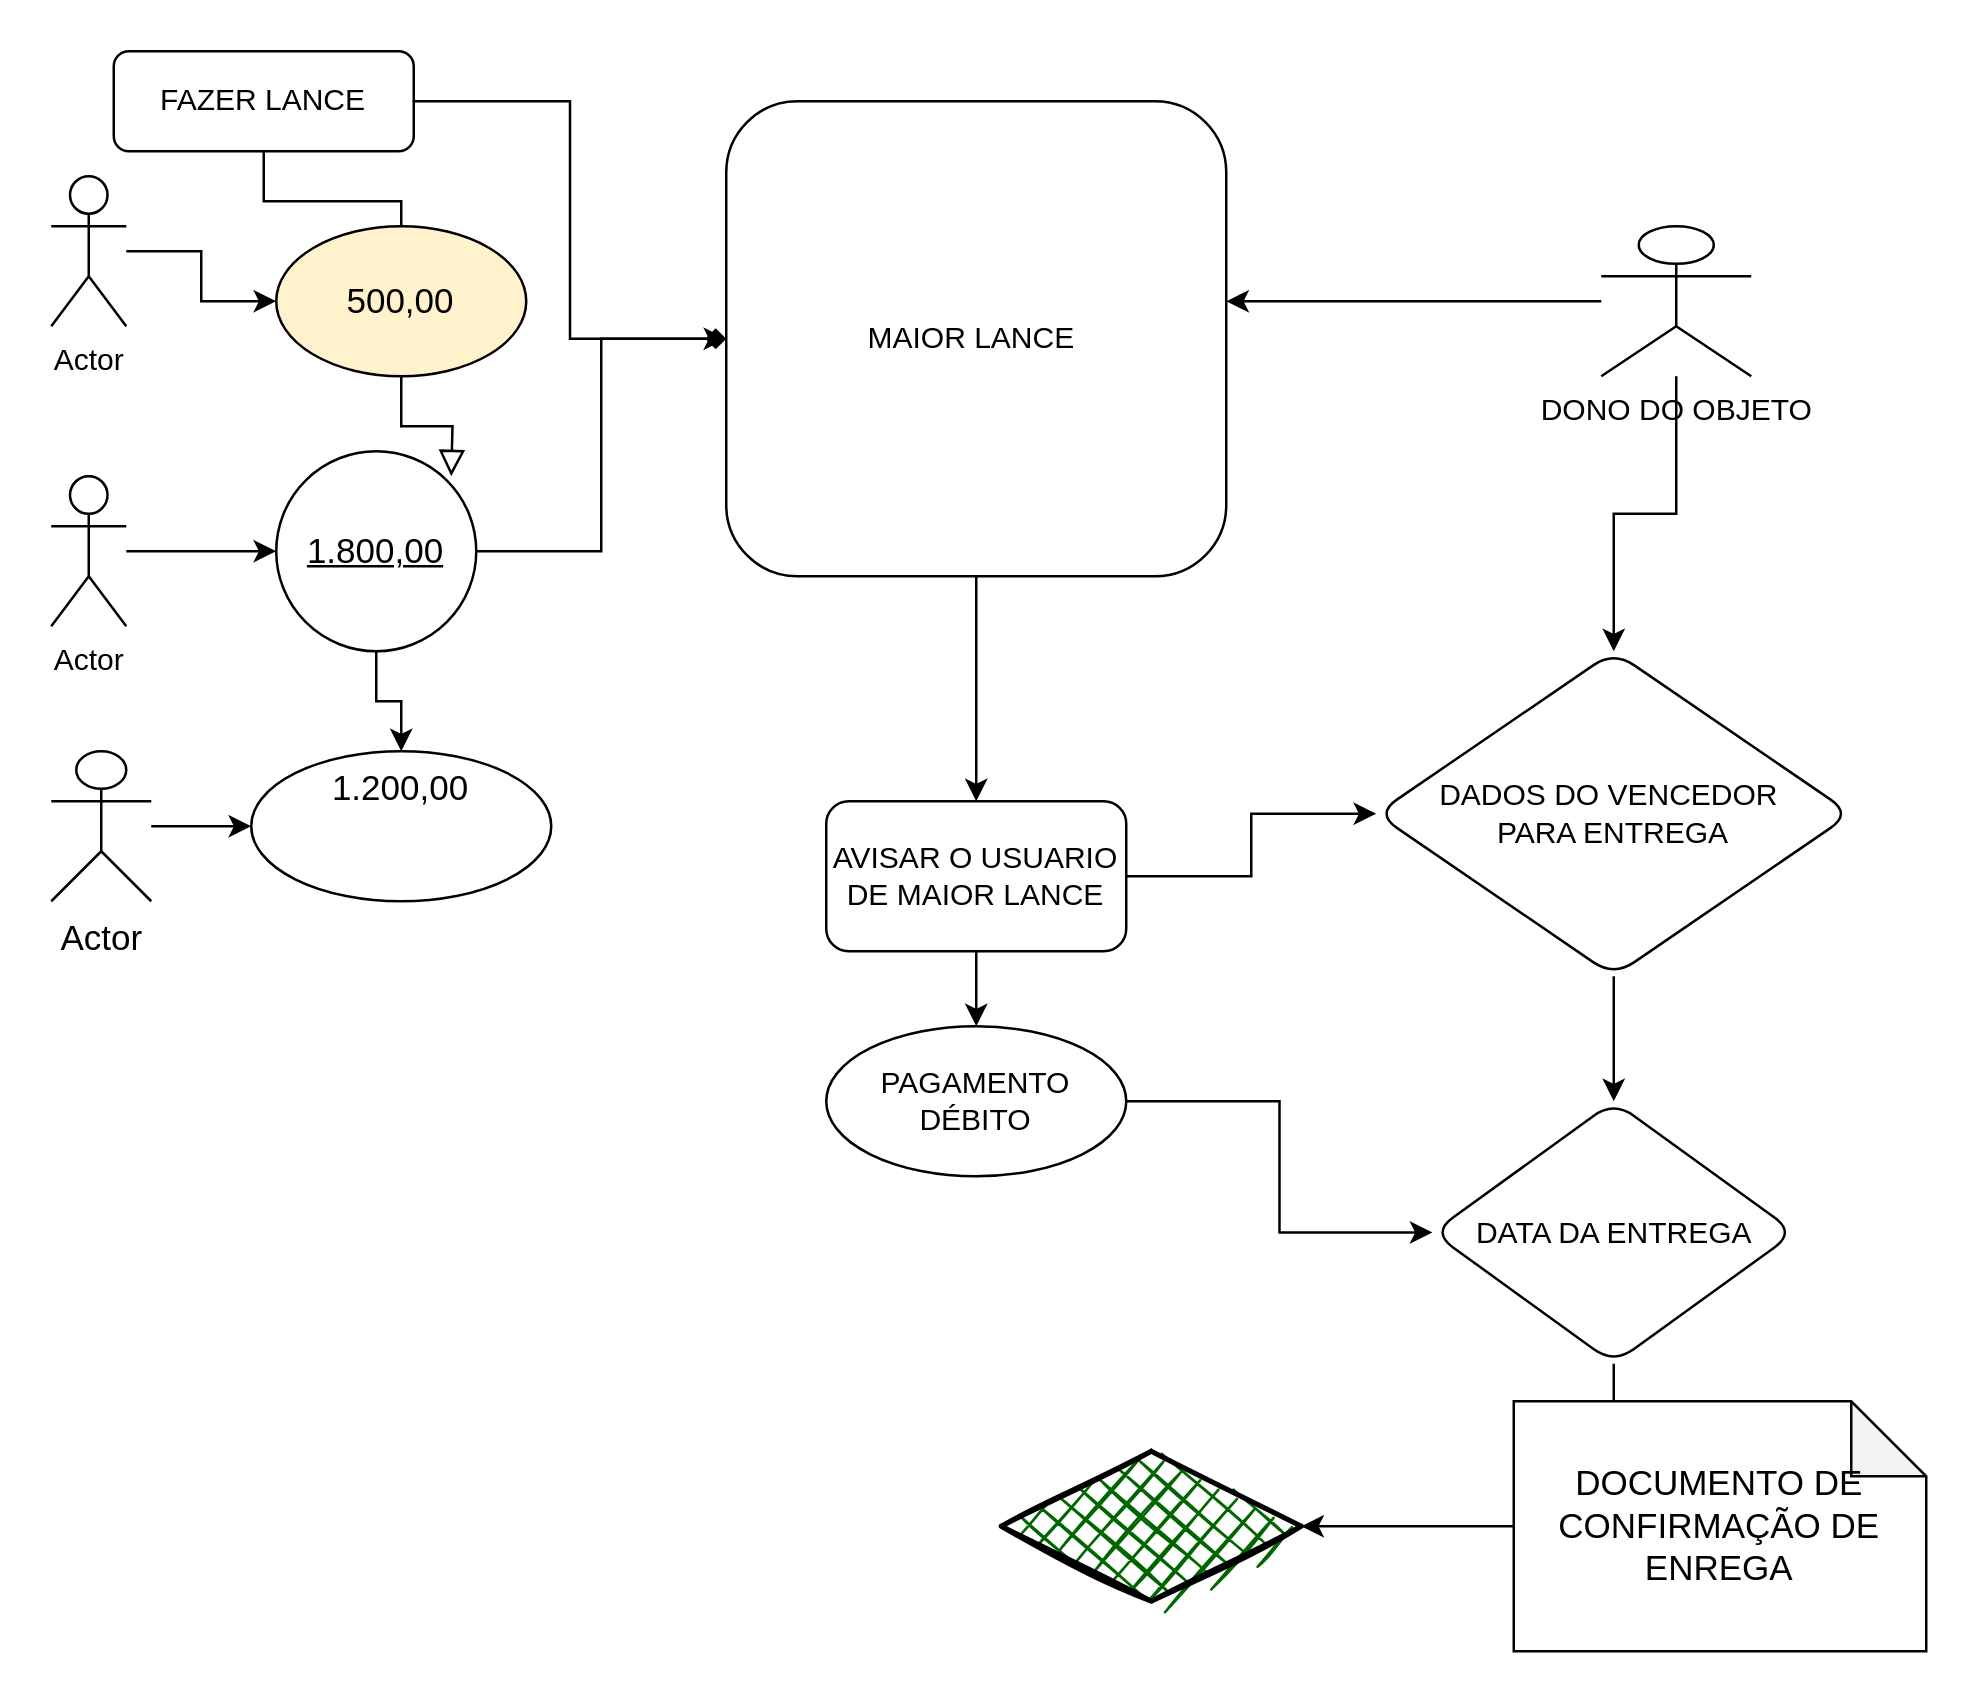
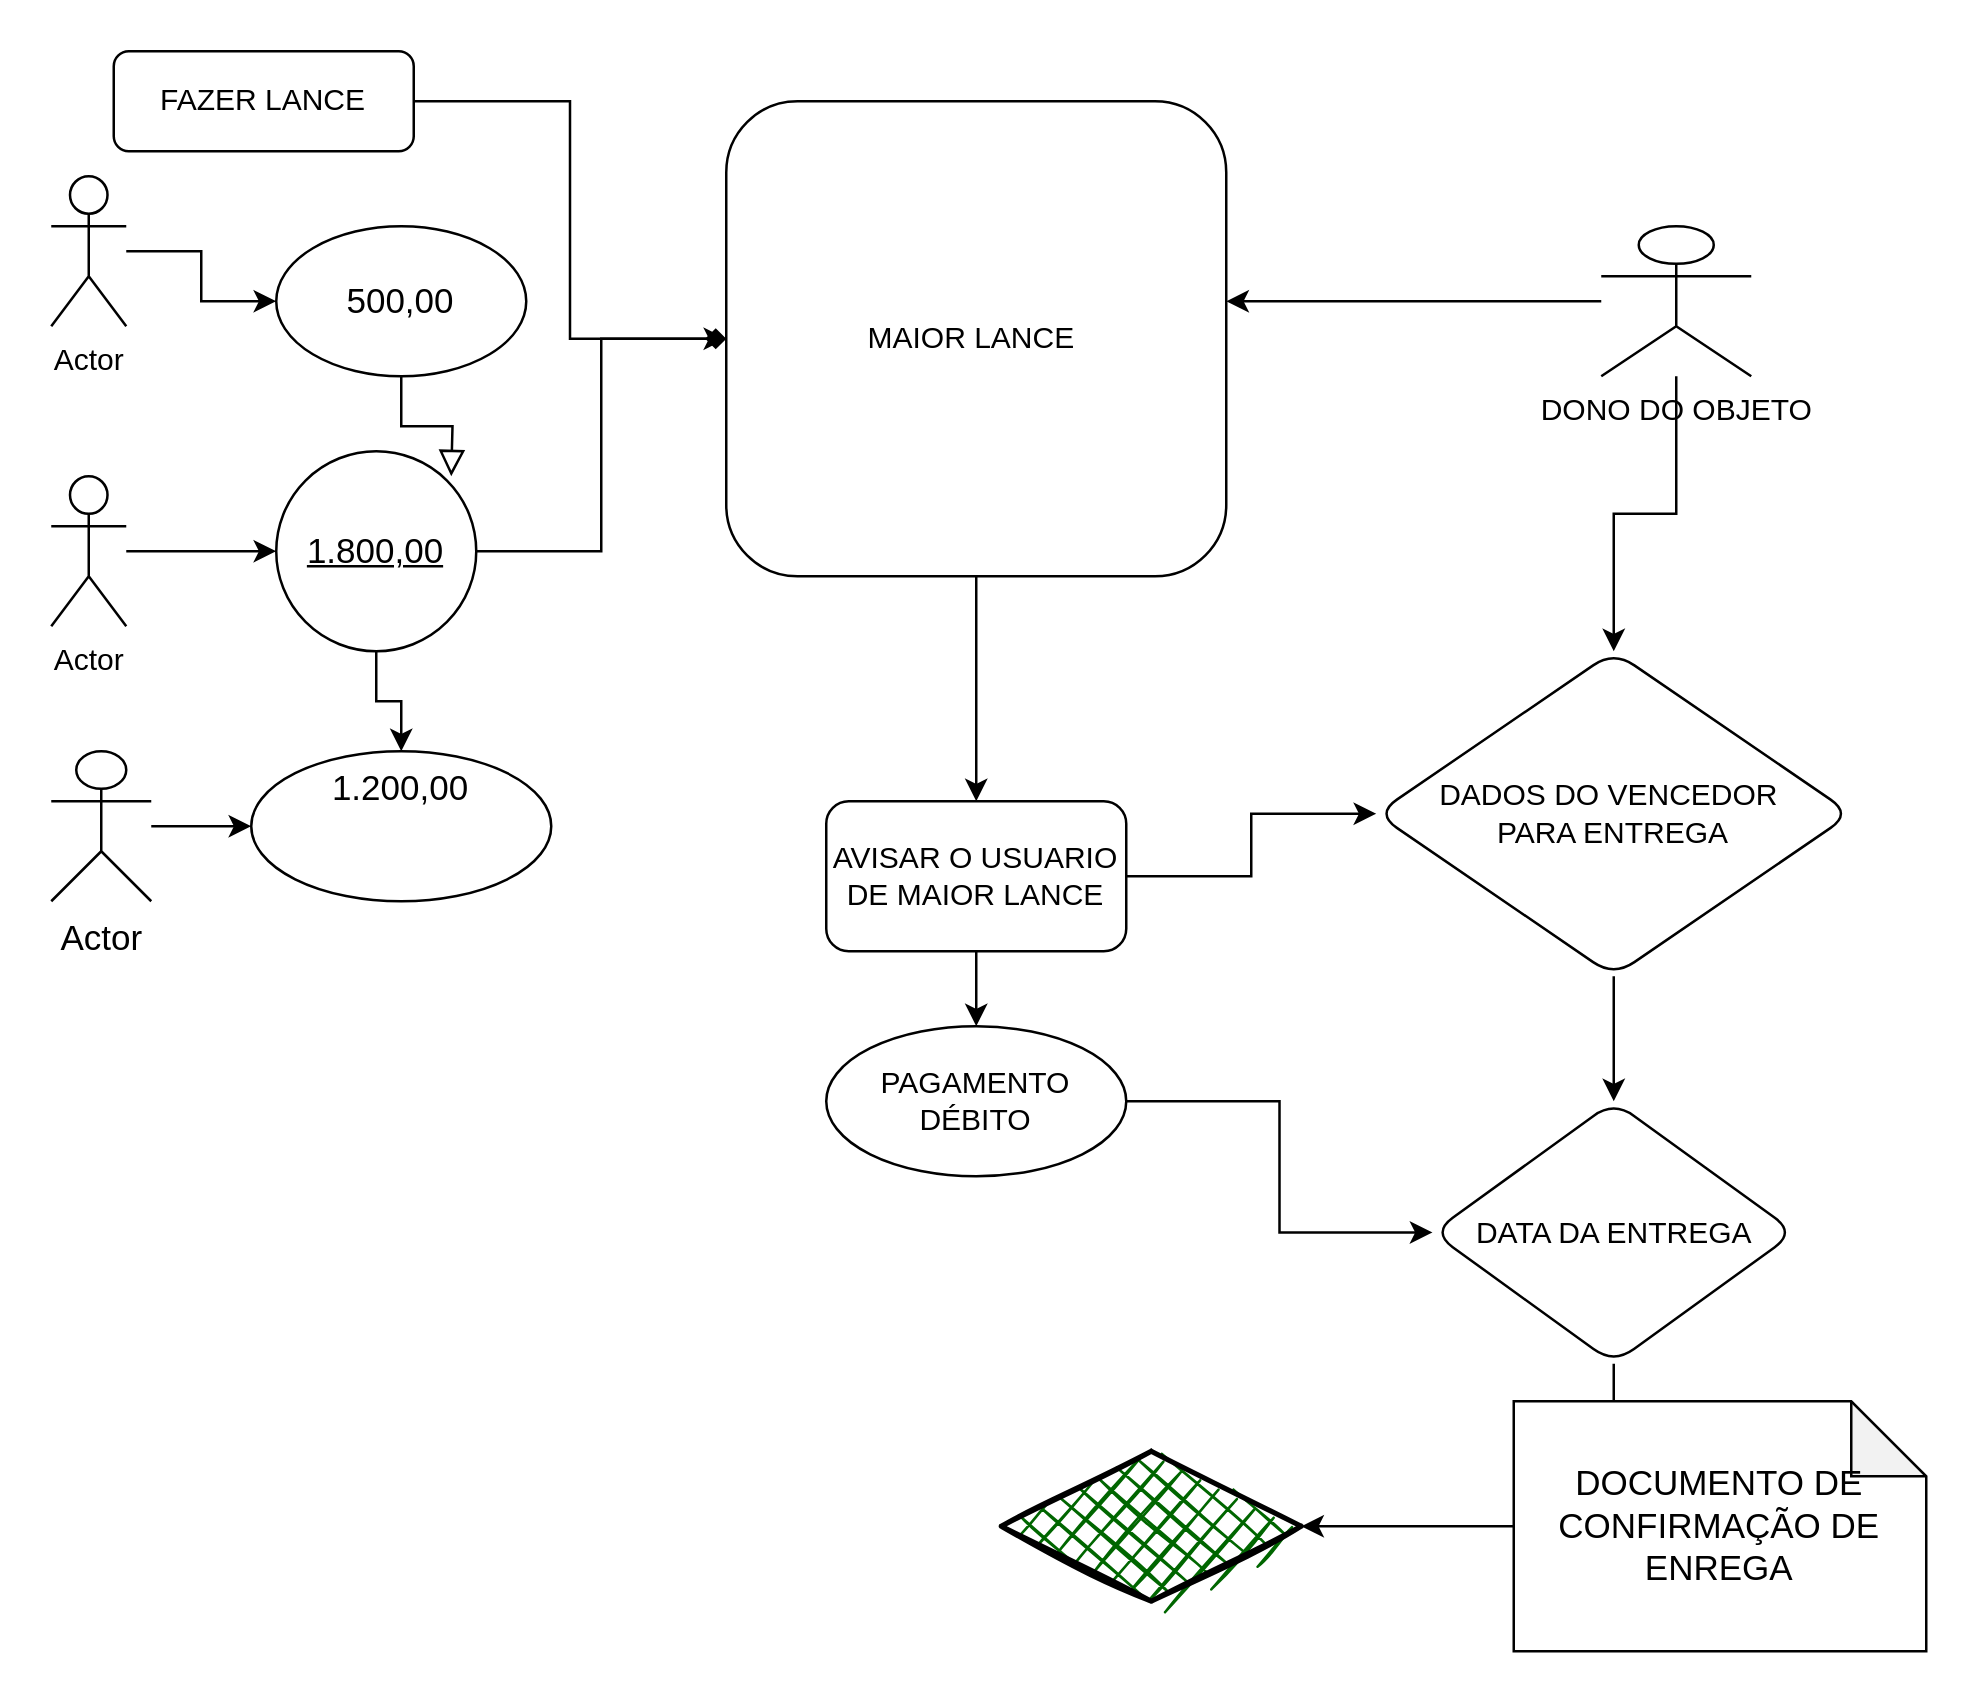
(320, 201) -> none
(401, 301) -> (401, 301)
